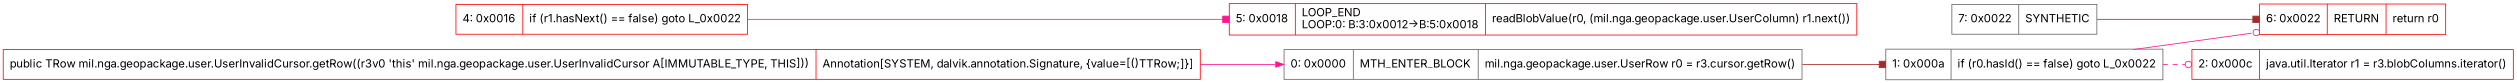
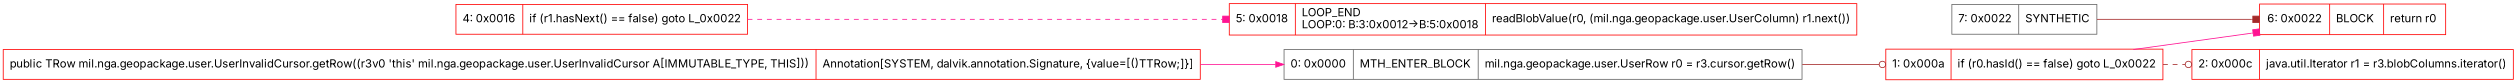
(984, 19) -> (984, 19)
(2357, 19) -> (2355, 19)
(2192, 41) -> (2192, 41)
(1841, 64) -> (1841, 64)
(2024, 64) -> (2024, 64)
(2174, 64) -> (2174, 64)
